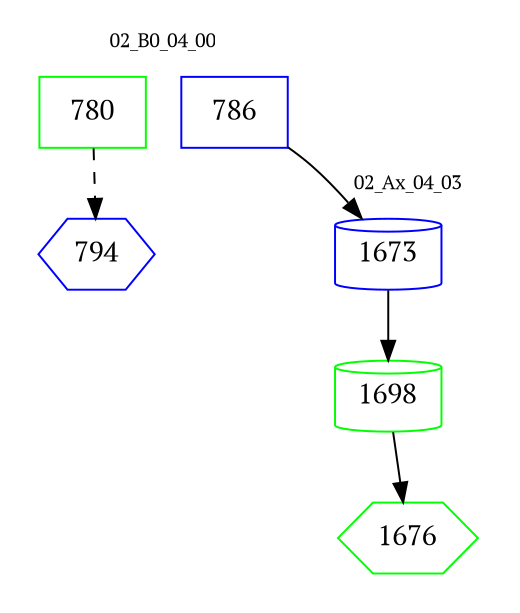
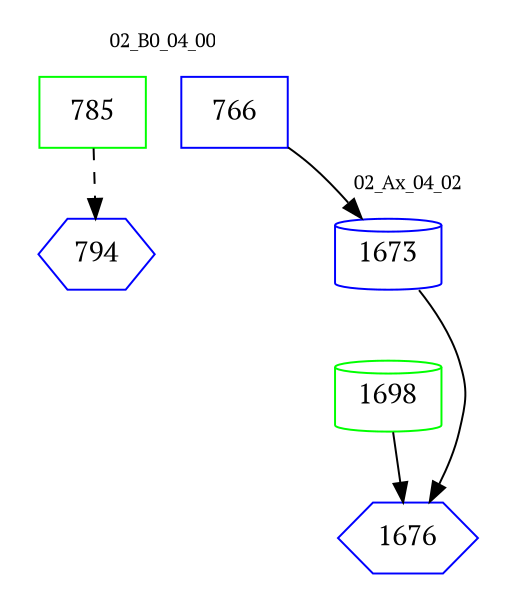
(93, 112) -> (93, 112)
(235, 112) -> (235, 112)
(408, 184) -> (408, 184)
(388, 316) -> (465, 383)
(408, 538) -> (408, 538)
